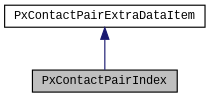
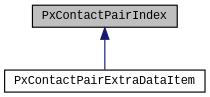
(105, 55) -> (105, 55)
